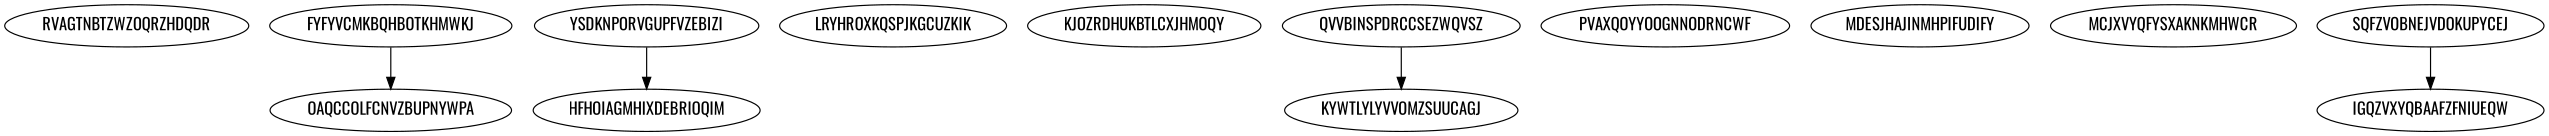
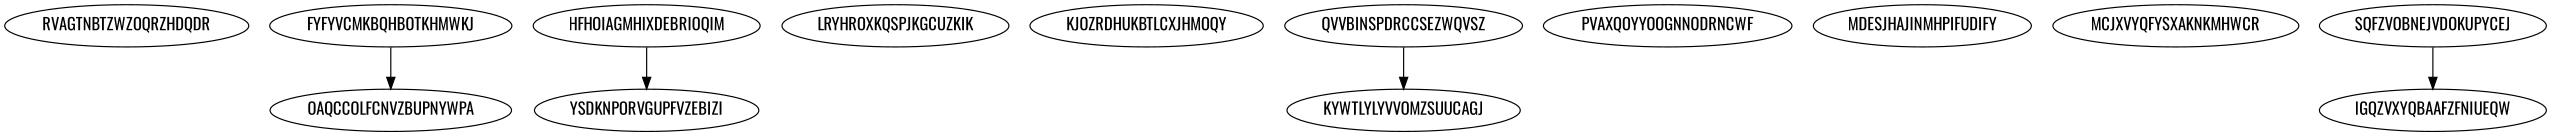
(647, 62) -> (647, 62)
